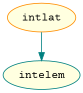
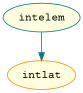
(42, 42) -> (42, 42)
